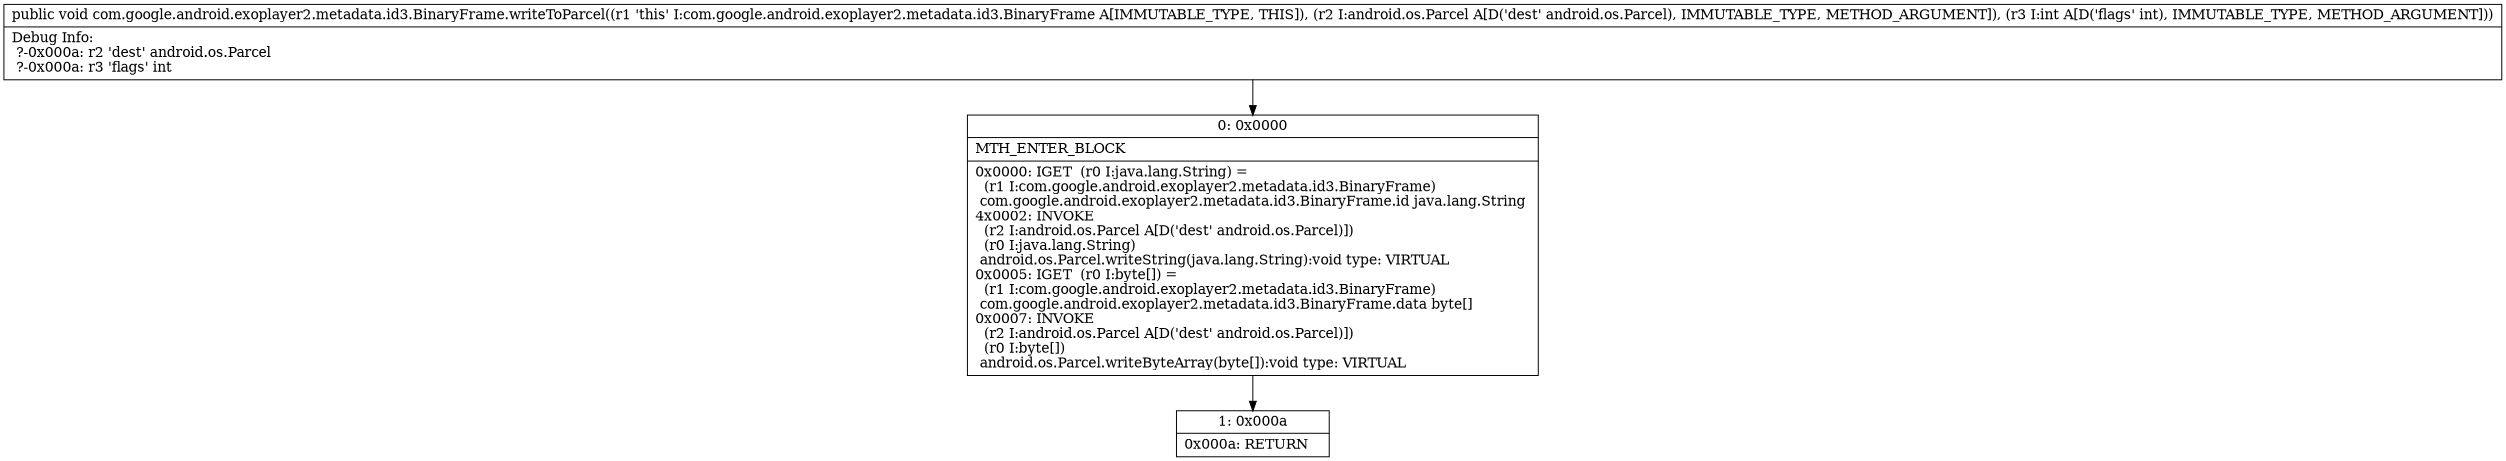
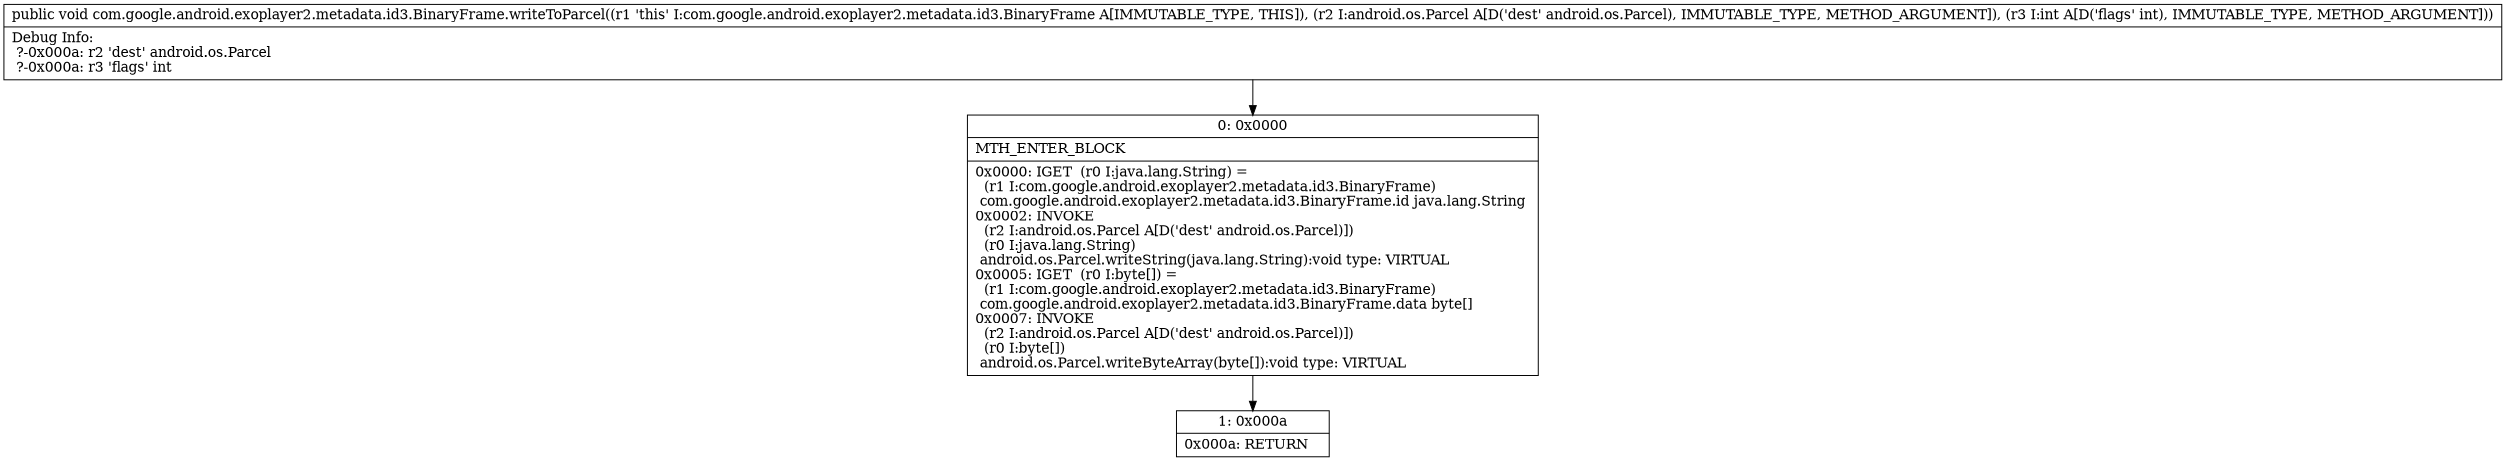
(1039, 216) -> (1039, 216)
